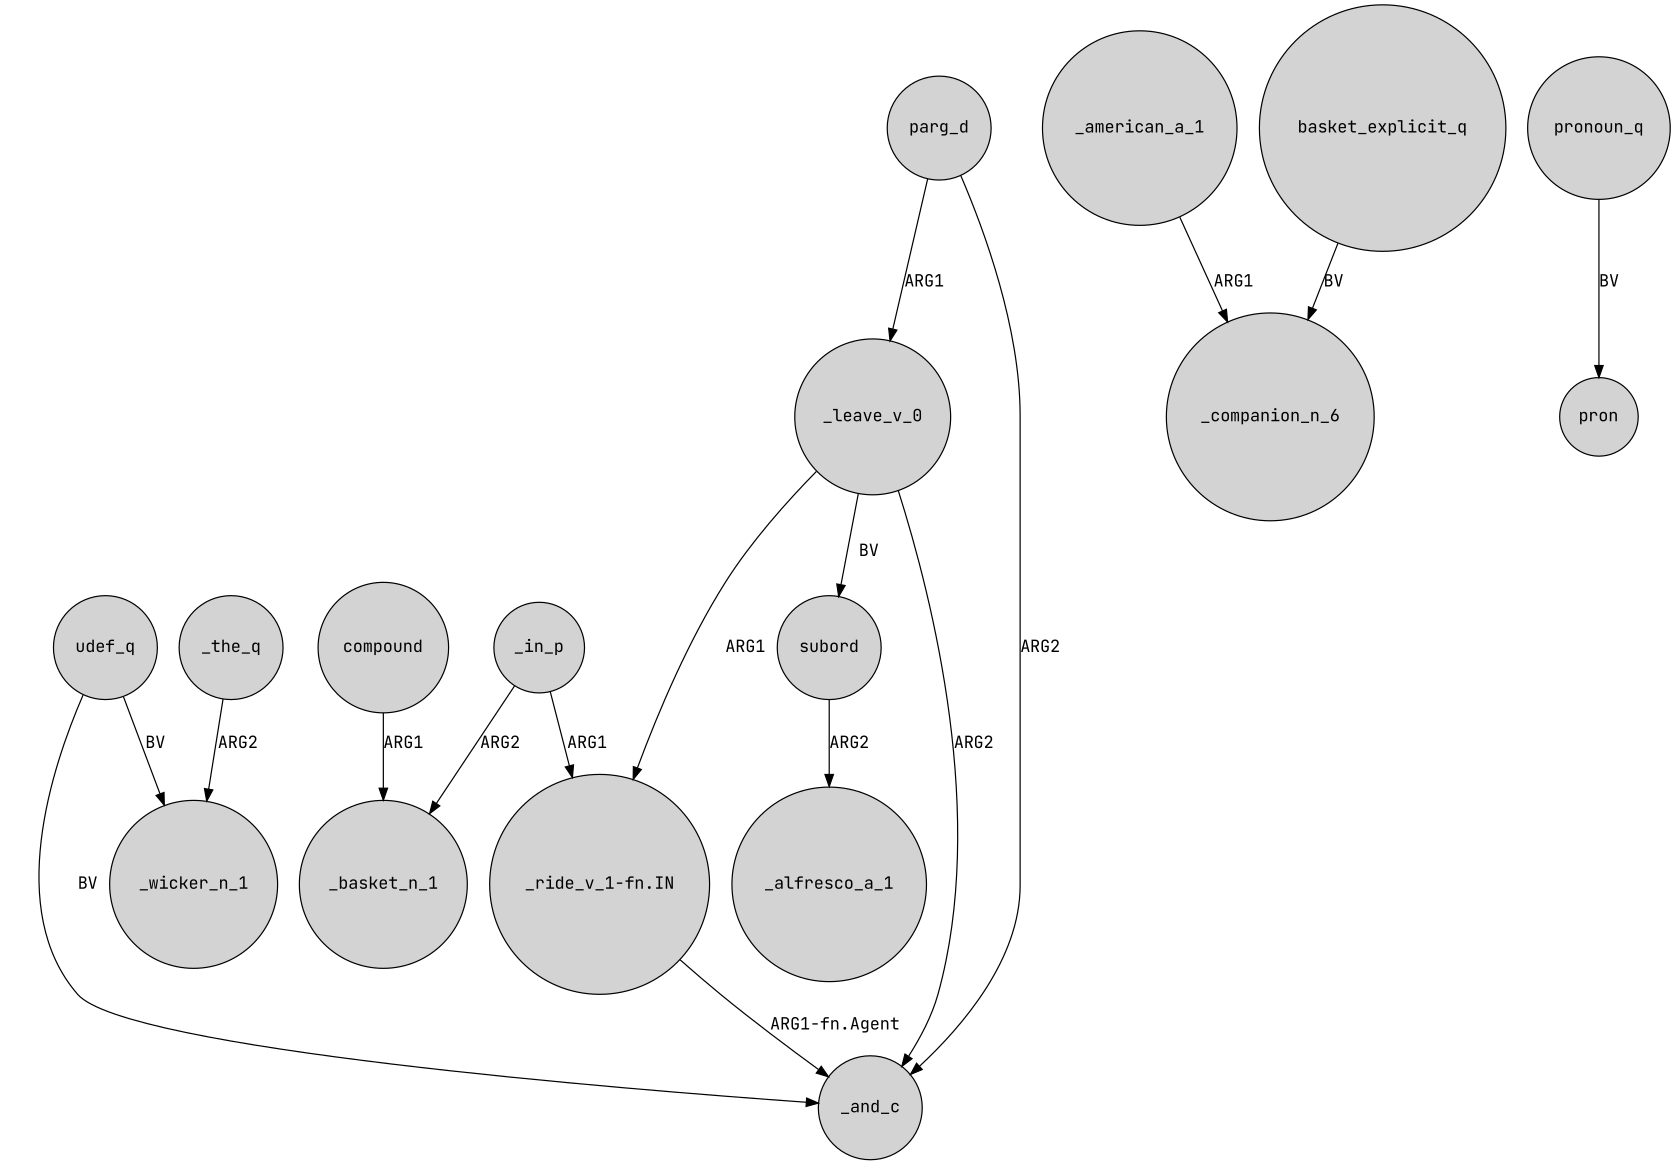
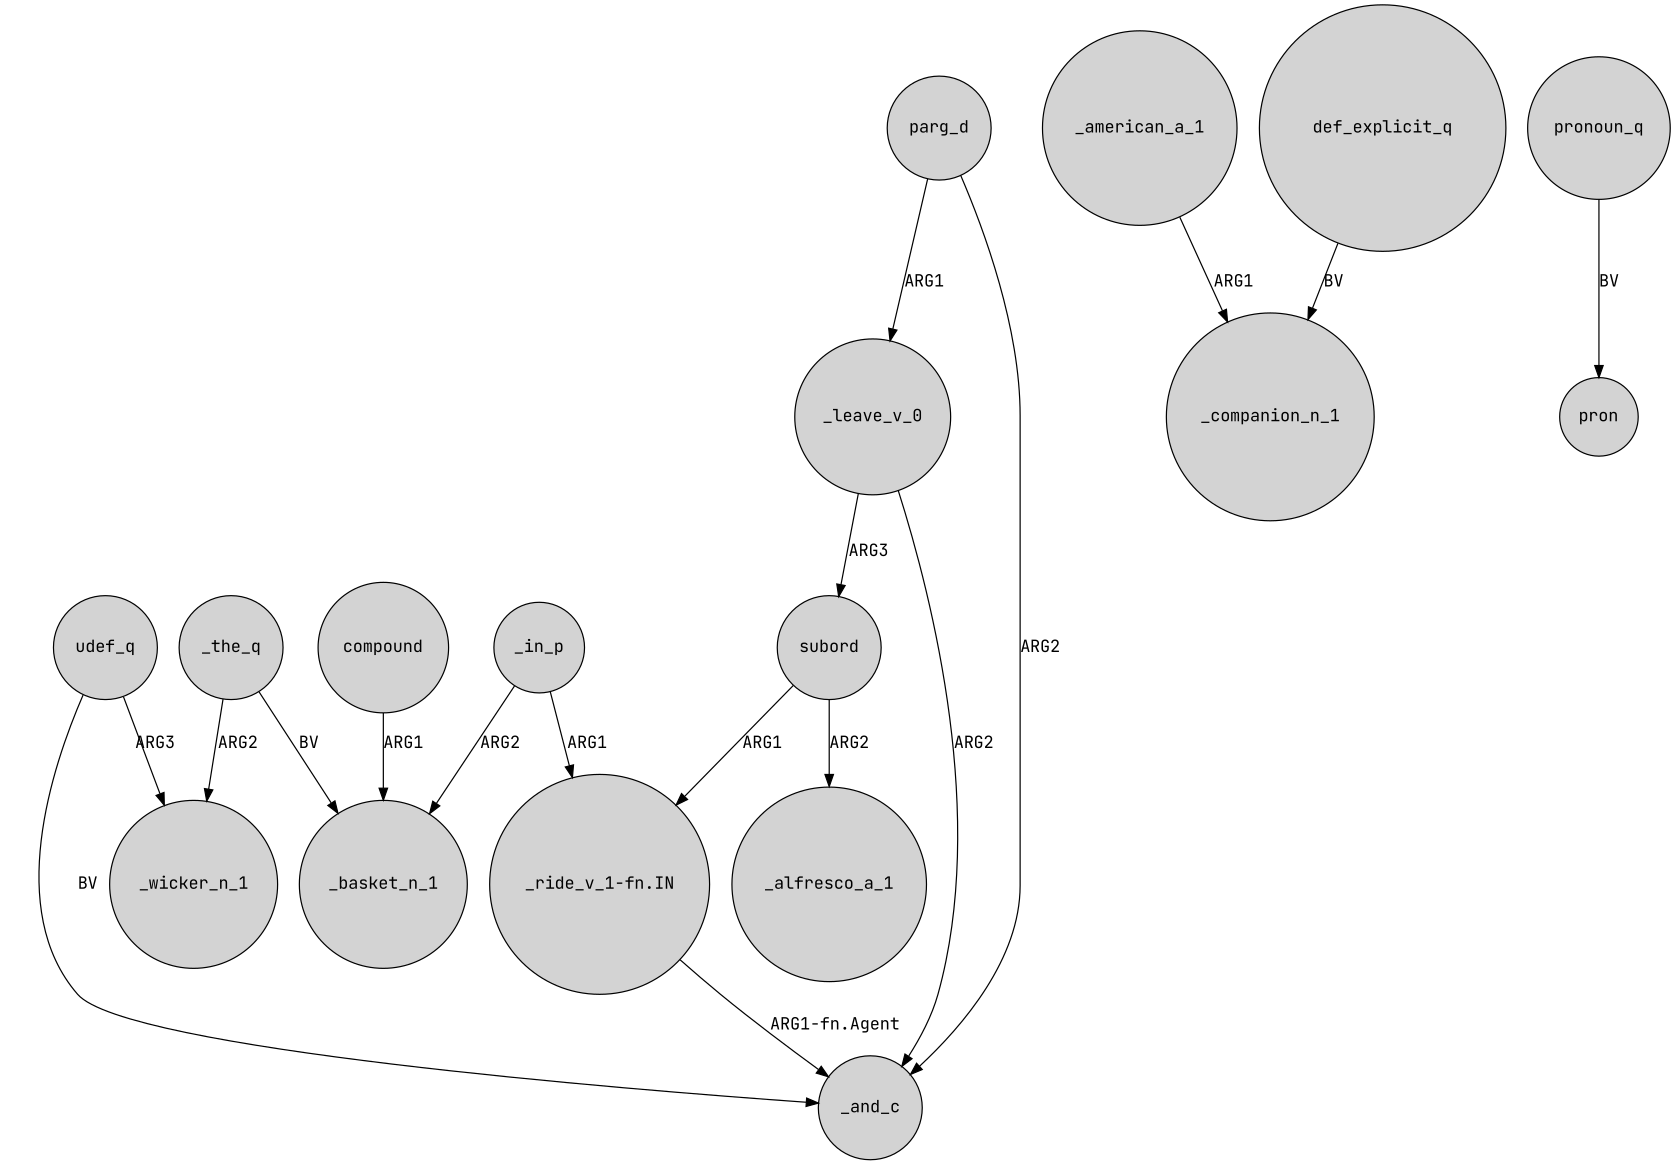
(1383, 128) -> (1383, 128)
(1270, 417) -> (1270, 417)
(869, 552) -> (869, 552)
(710, 609) -> (739, 741)
(156, 744) -> (156, 744)
none -> (295, 747)
